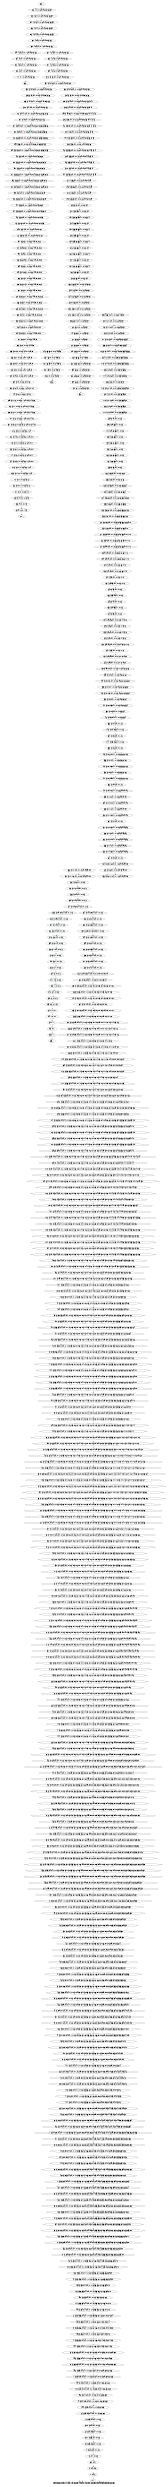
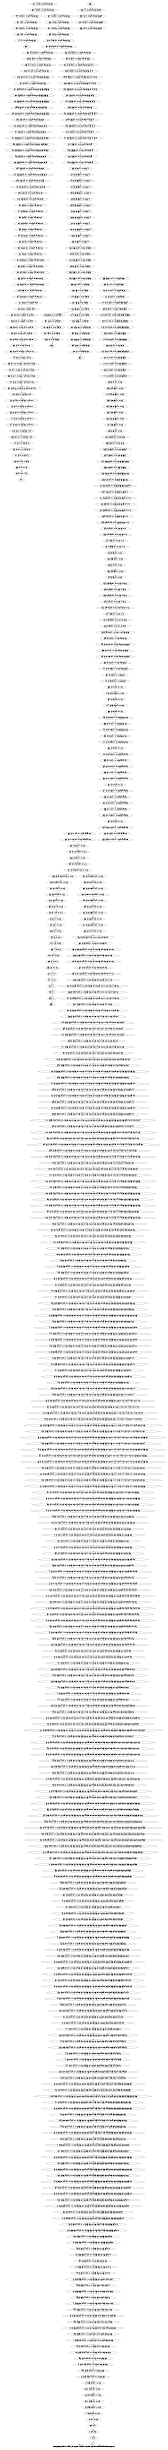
(42, 35) -> none
